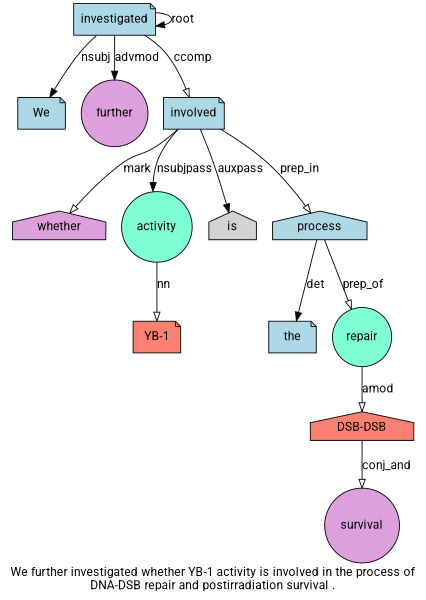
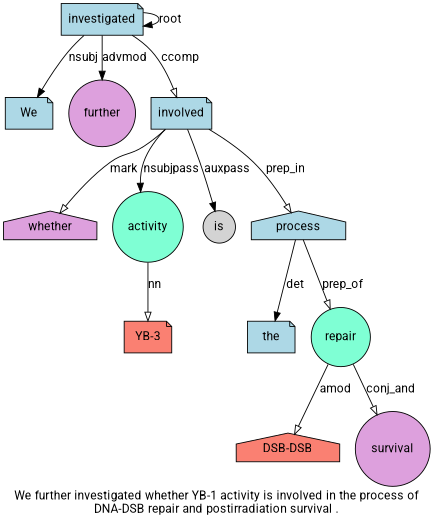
(233, 227) -> (219, 227)
(157, 337) -> (148, 337)
(362, 460) -> (363, 385)
